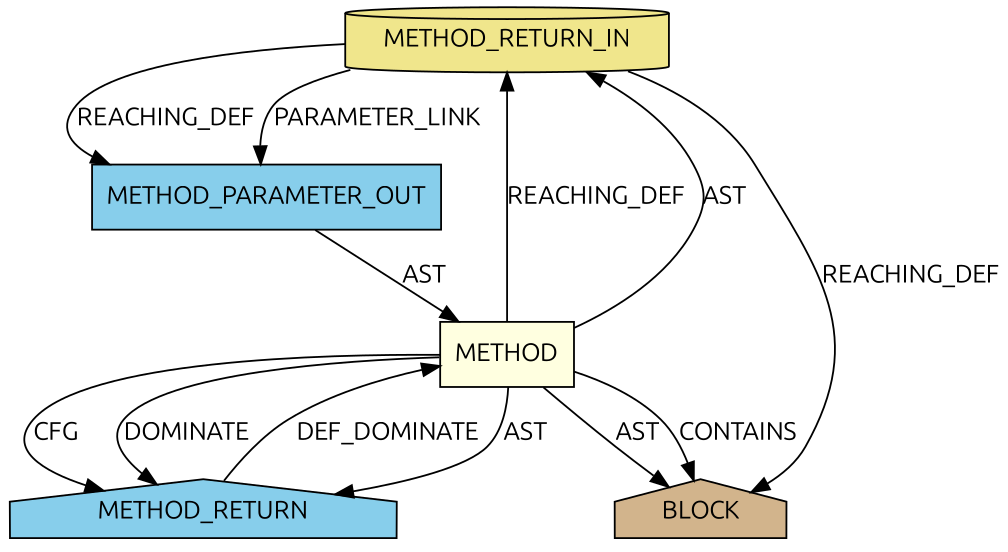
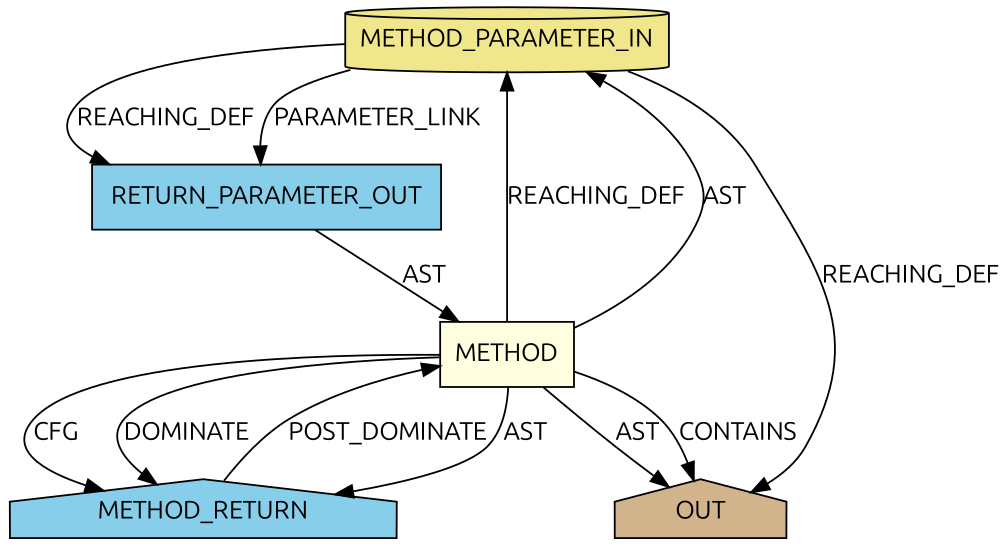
(507, 40) -> (507, 40)
(267, 197) -> (267, 197)
(388, 433) -> (388, 433)
(701, 512) -> (701, 512)
